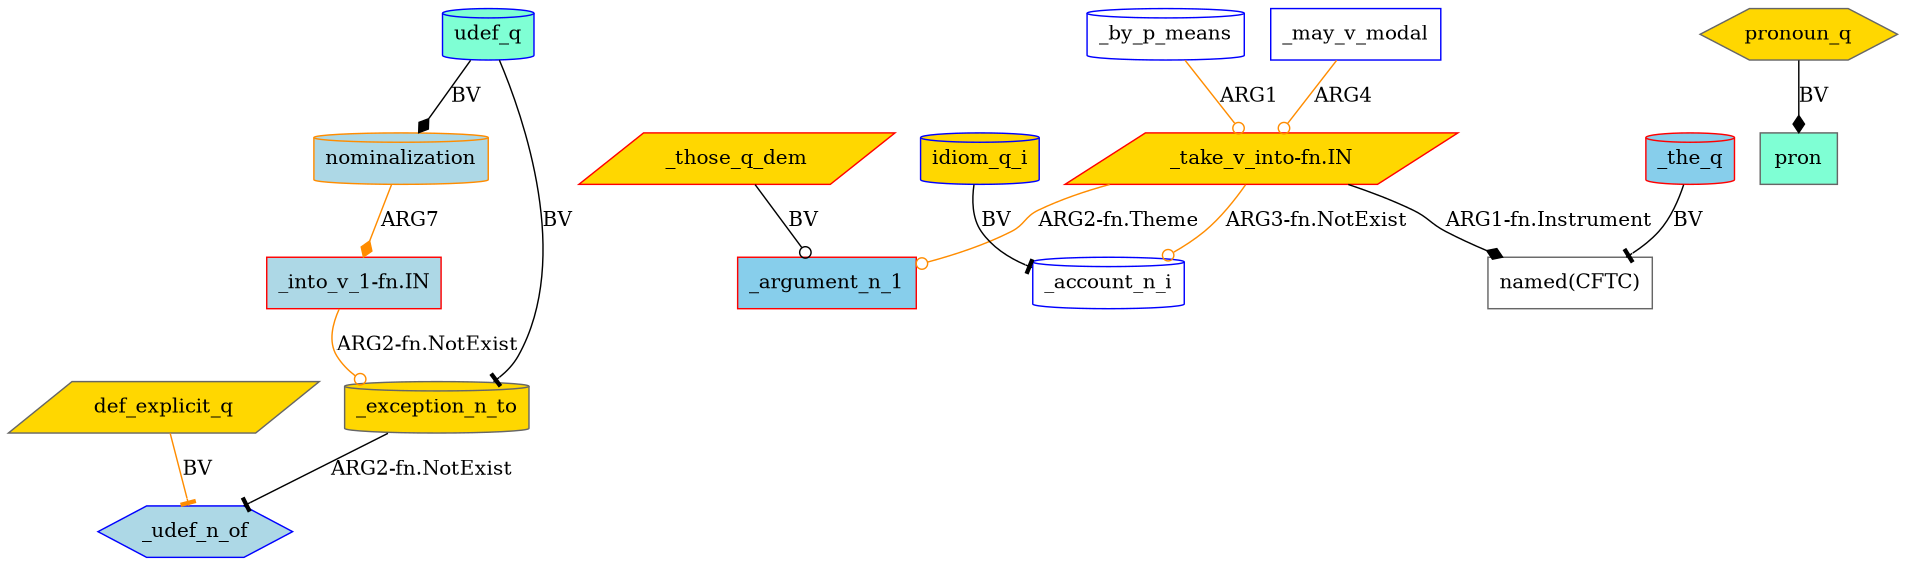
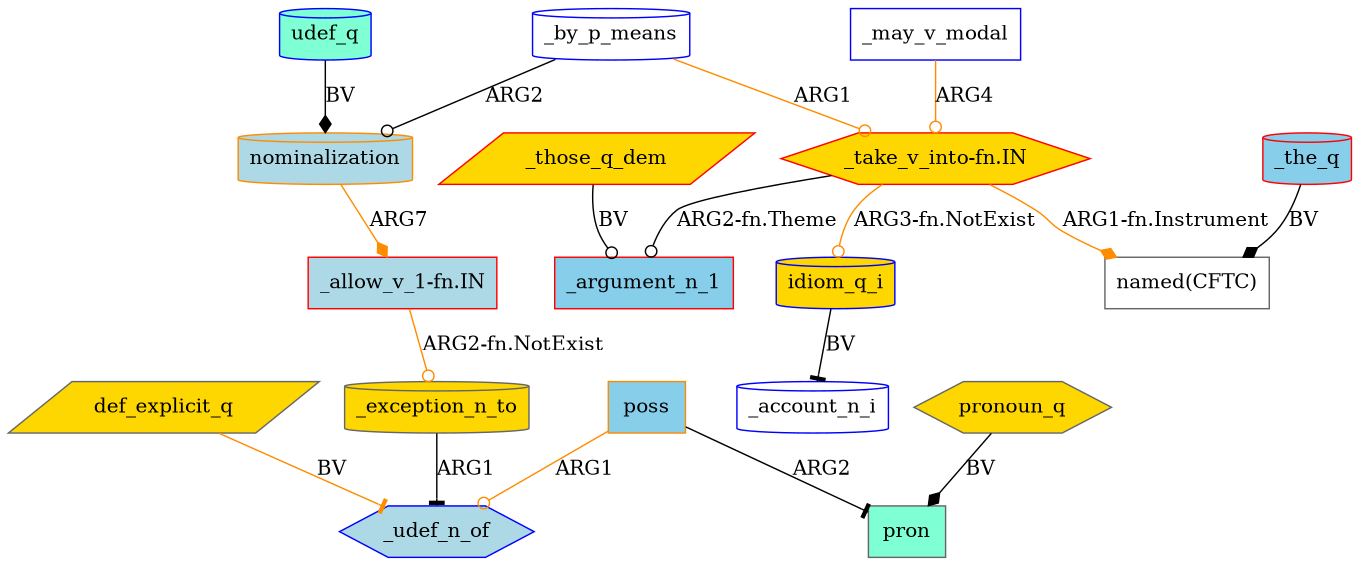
none -> (474, 94)
(1261, 159) -> (936, 159)
(1419, 214) -> (1045, 217)
(541, 221) -> none
(1214, 223) -> (854, 210)
(1665, 224) -> (1285, 220)
(1020, 225) -> (732, 194)
(354, 283) -> (403, 283)
none -> (647, 407)
(422, 469) -> (466, 469)
